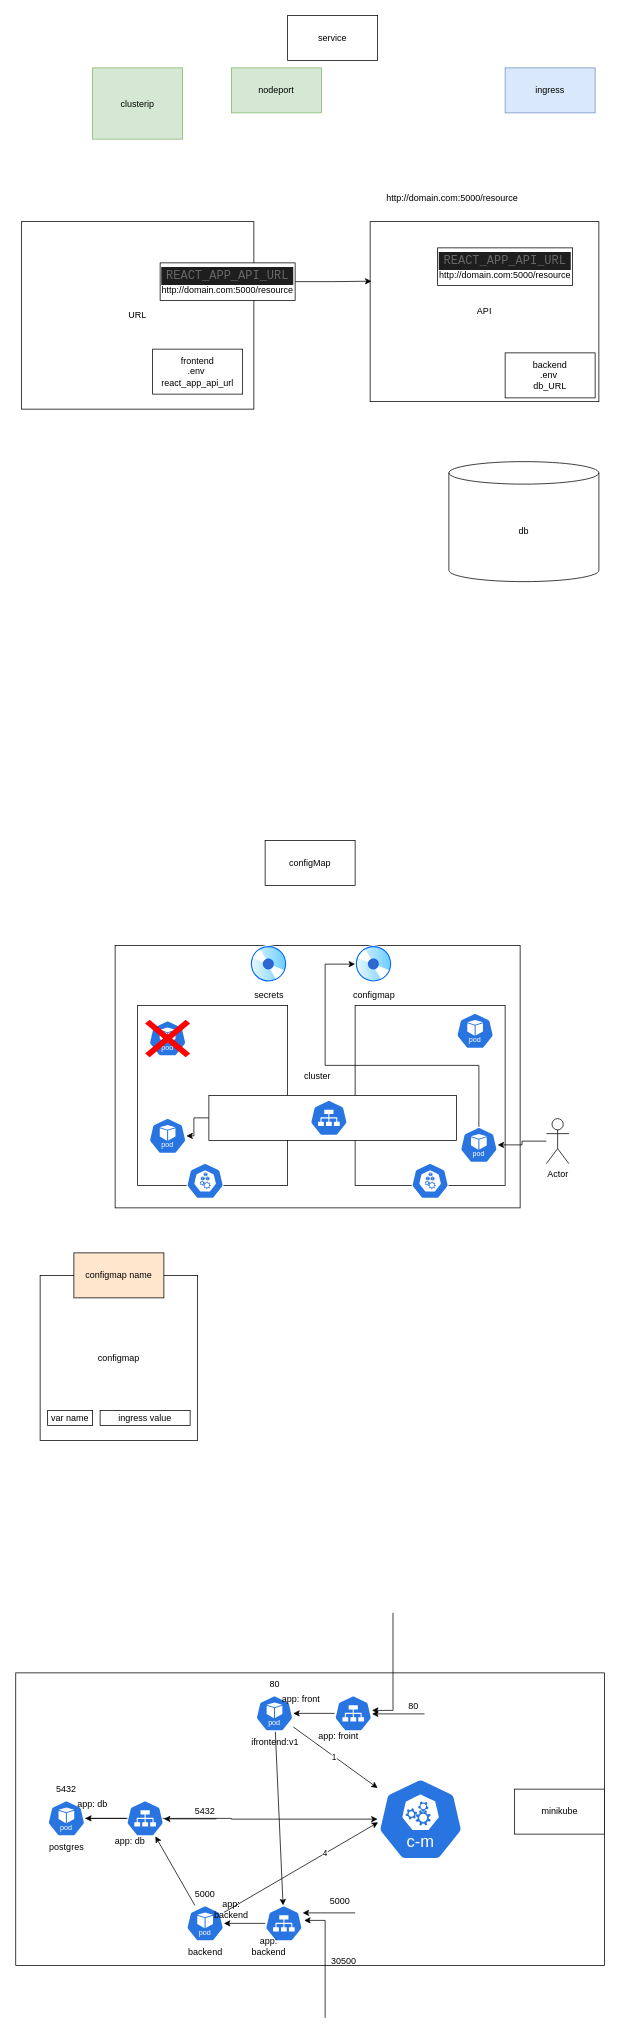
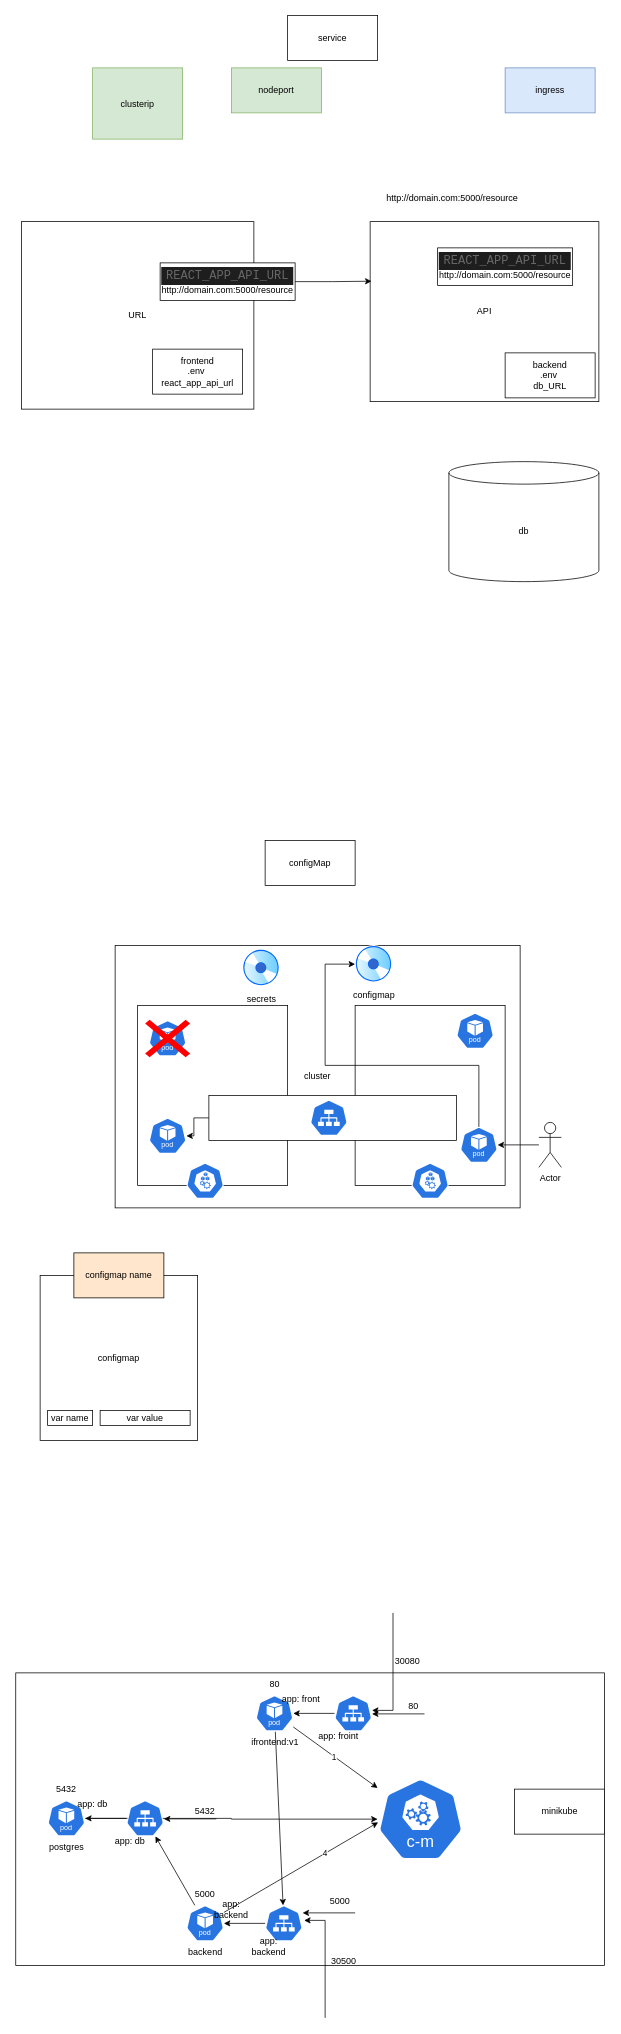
(269, 964) -> (261, 968)
(558, 1141) -> (550, 1145)
(145, 1418) -> (145, 1418)
none -> (408, 1662)
